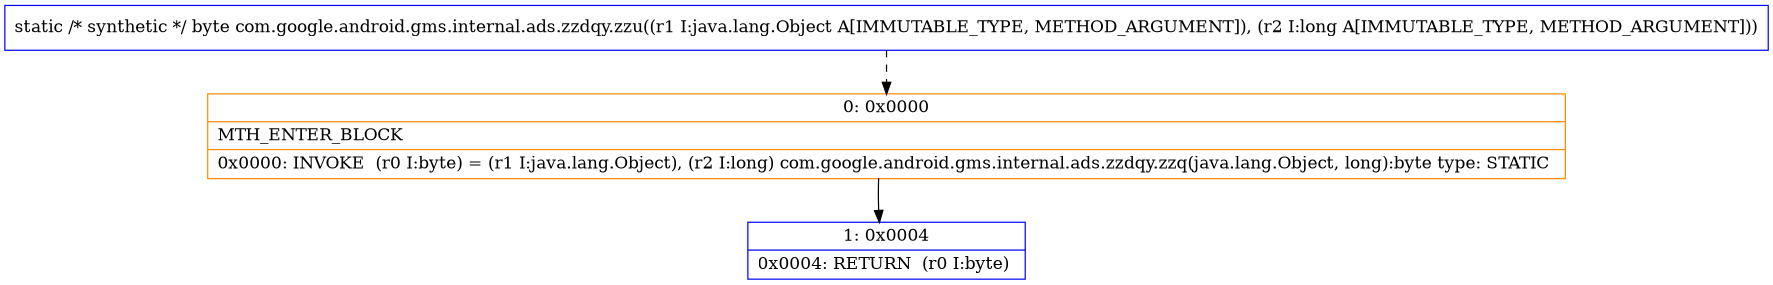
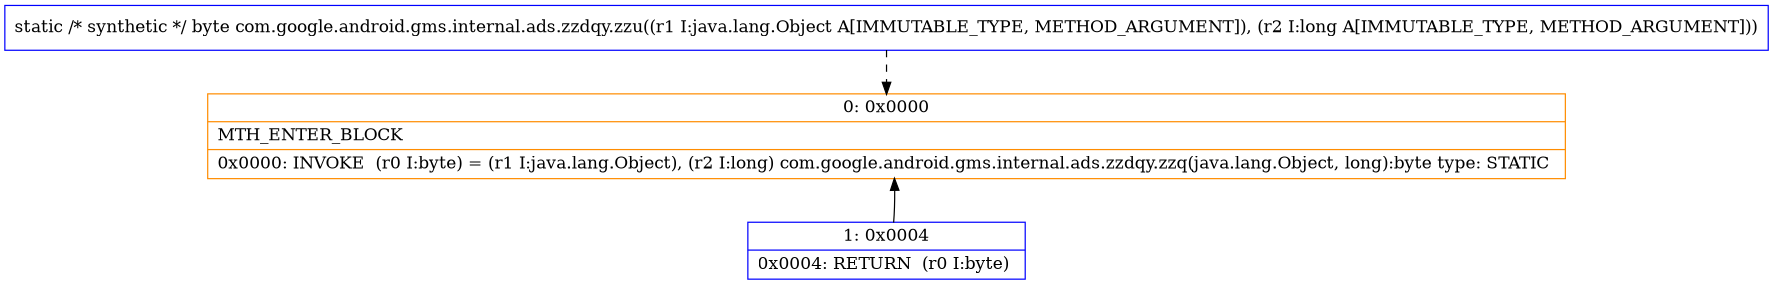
(878, 194) -> (895, 207)
